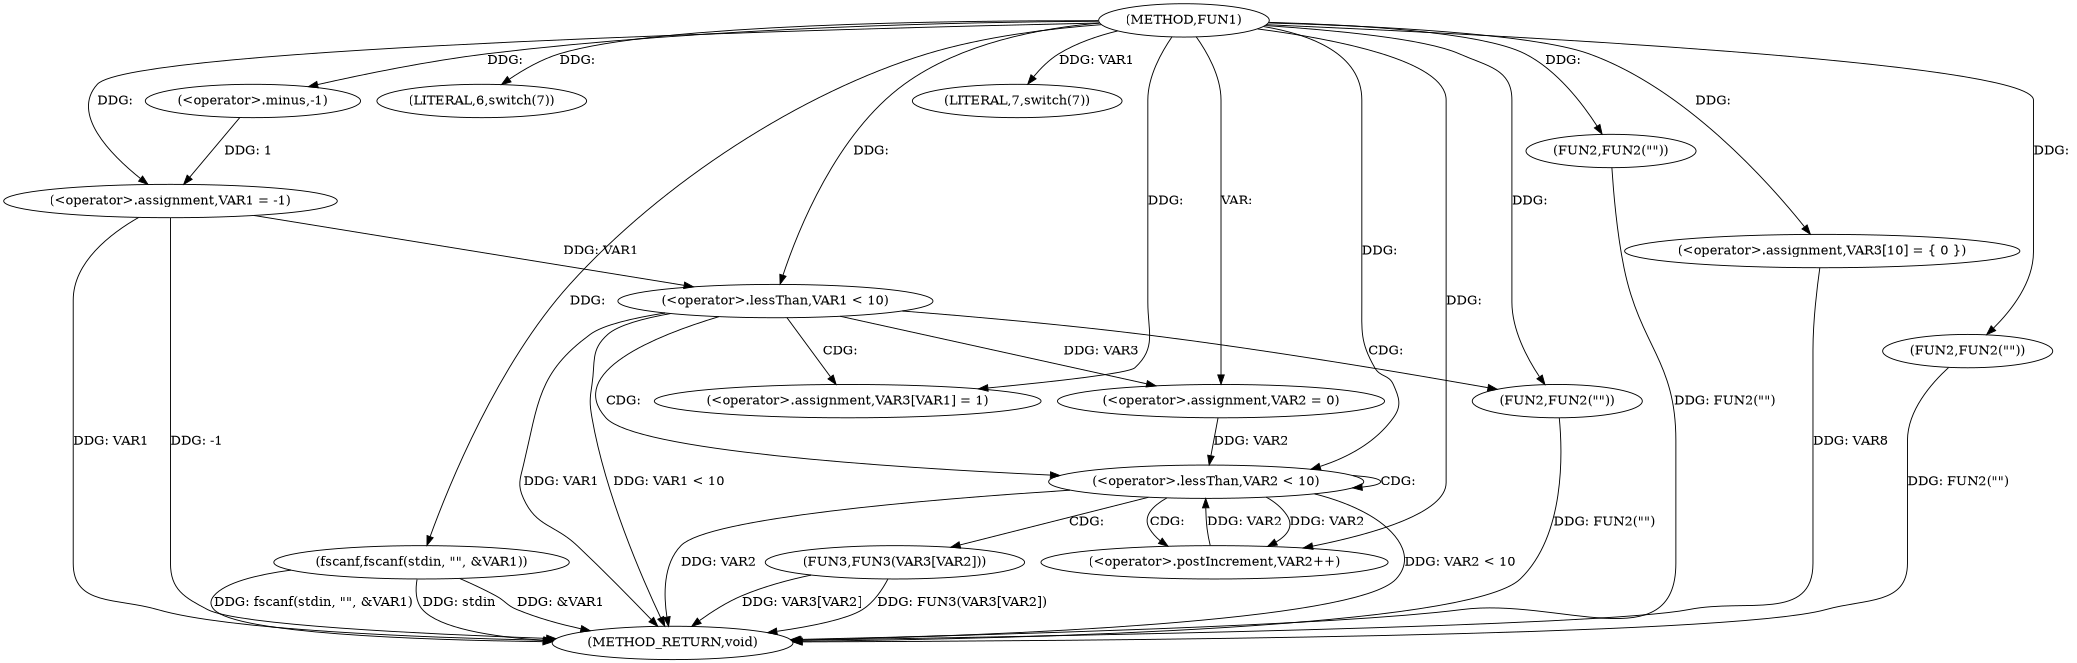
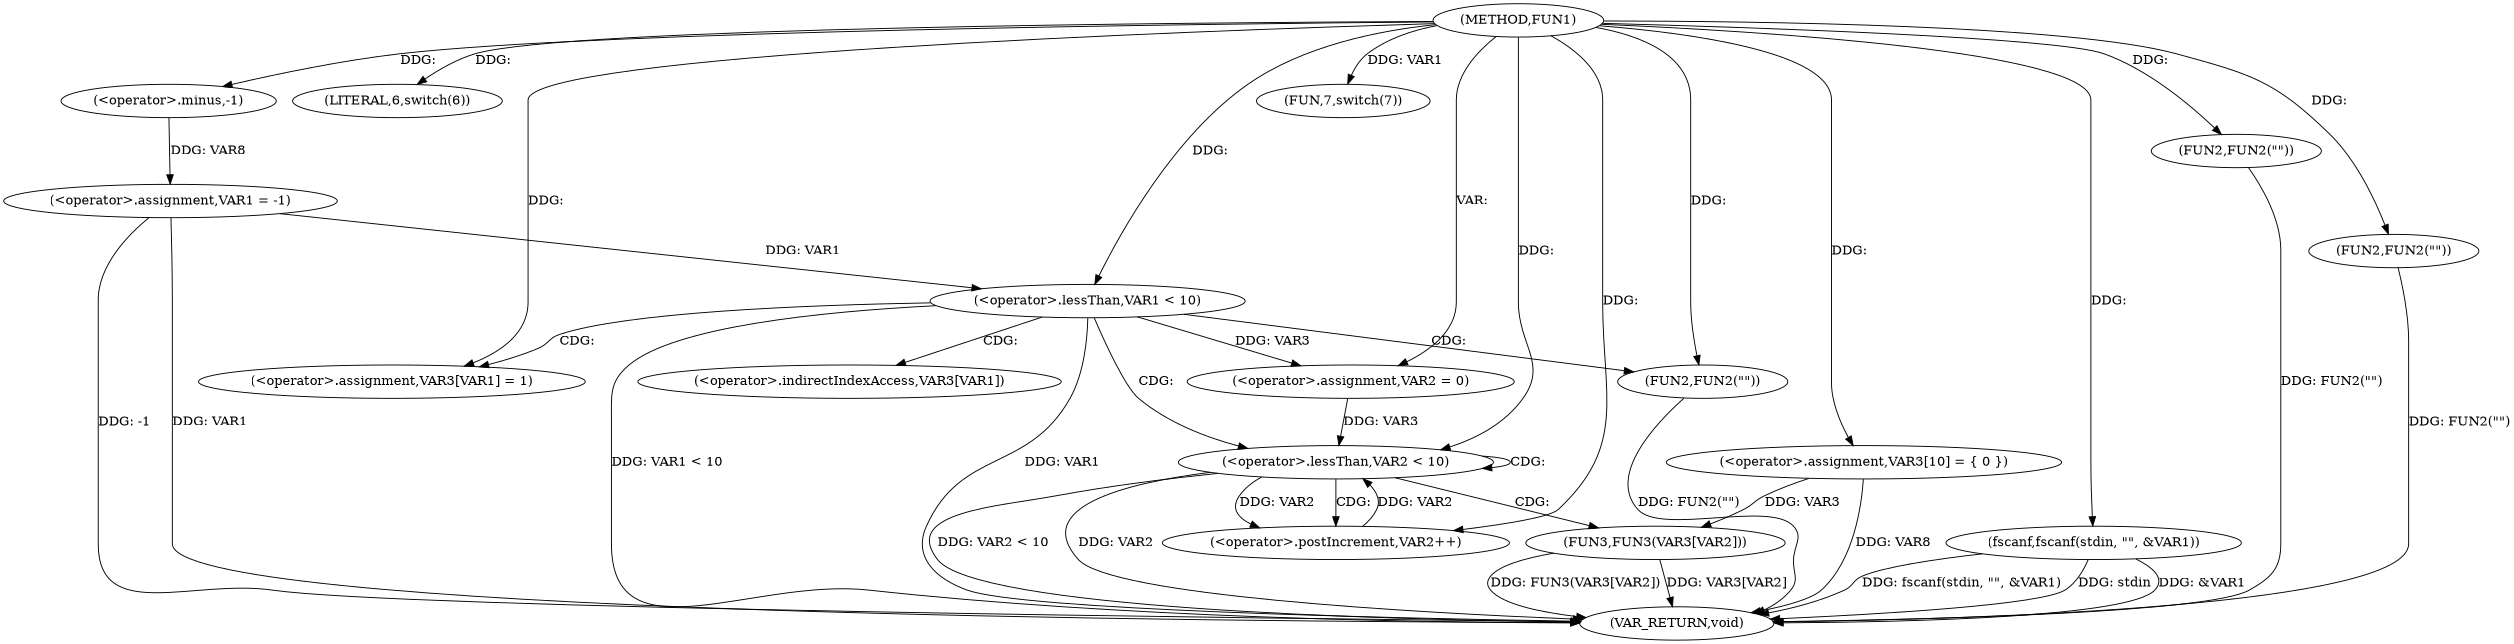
(539, 41) -> none
(482, 101) -> (397, 101)
(1017, 101) -> (1343, 101)
(248, 151) -> (208, 151)
none -> (850, 382)
(1252, 441) -> (1381, 422)
none -> (1759, 499)
(673, 643) -> (1677, 623)
